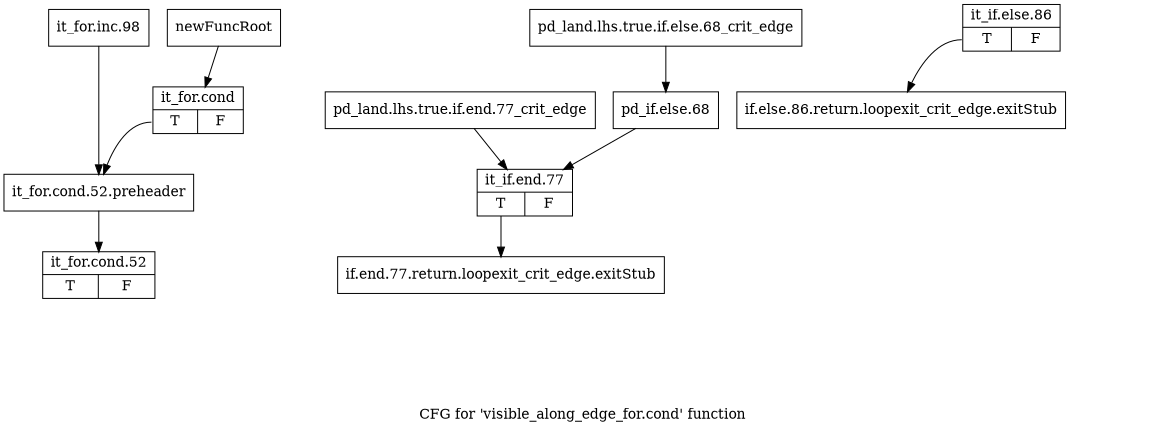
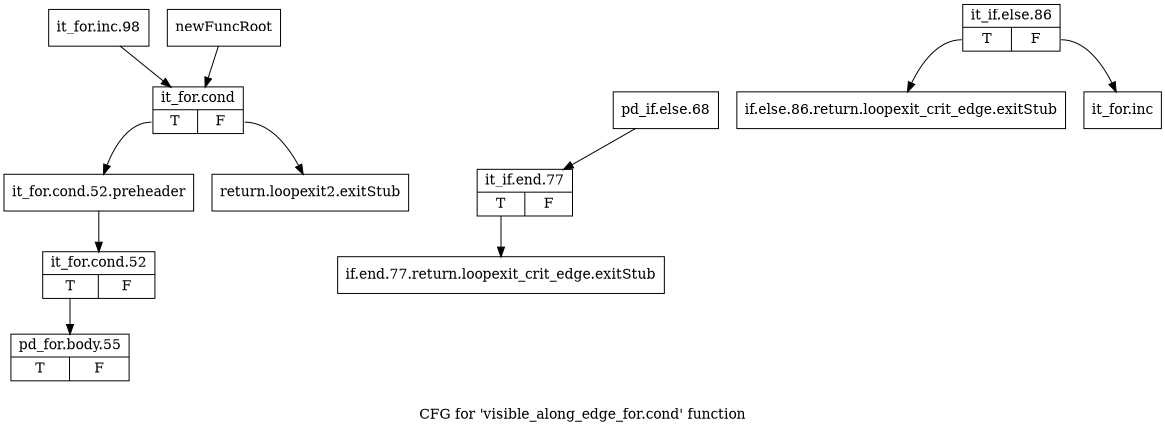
(666, 28) -> none
(99, 105) -> (142, 63)
(460, 110) -> none
none -> (1123, 110)
none -> (310, 193)
none -> (70, 358)
